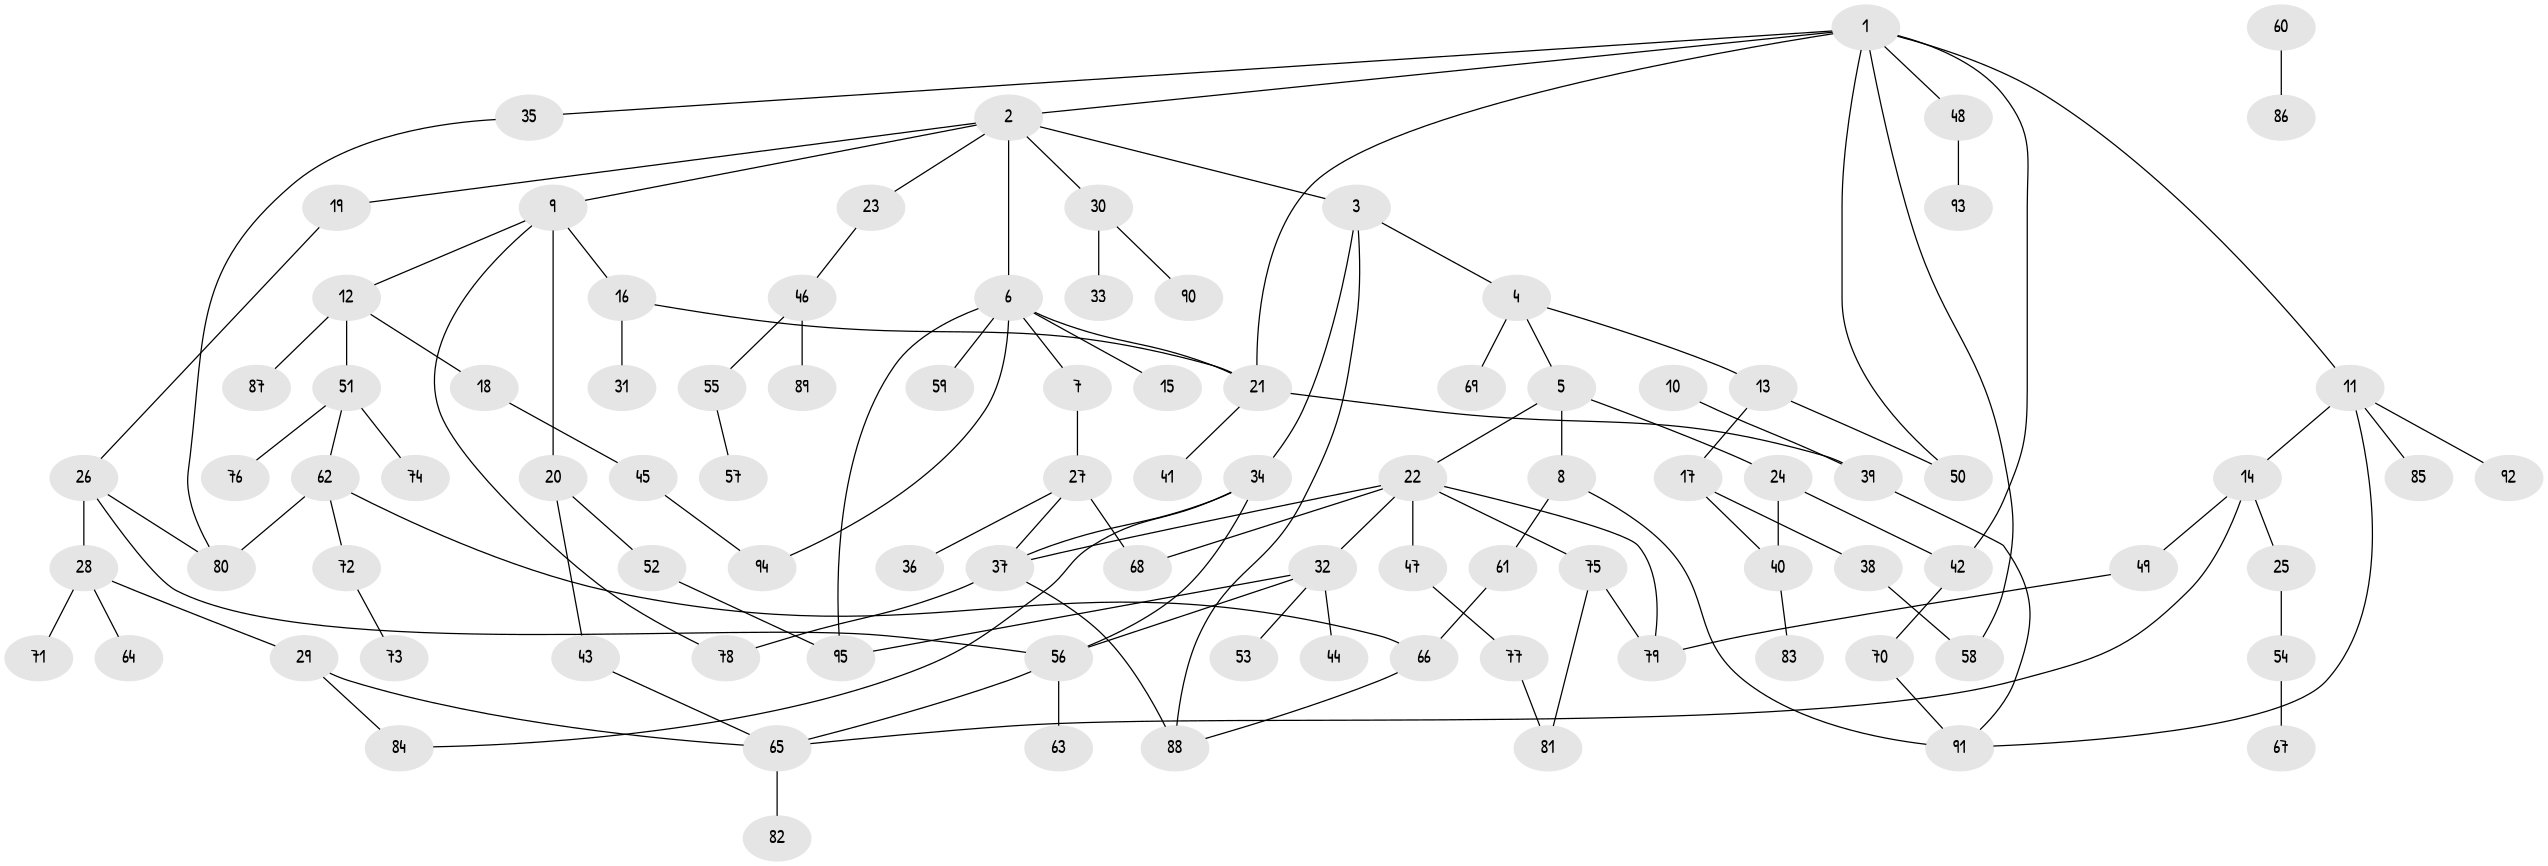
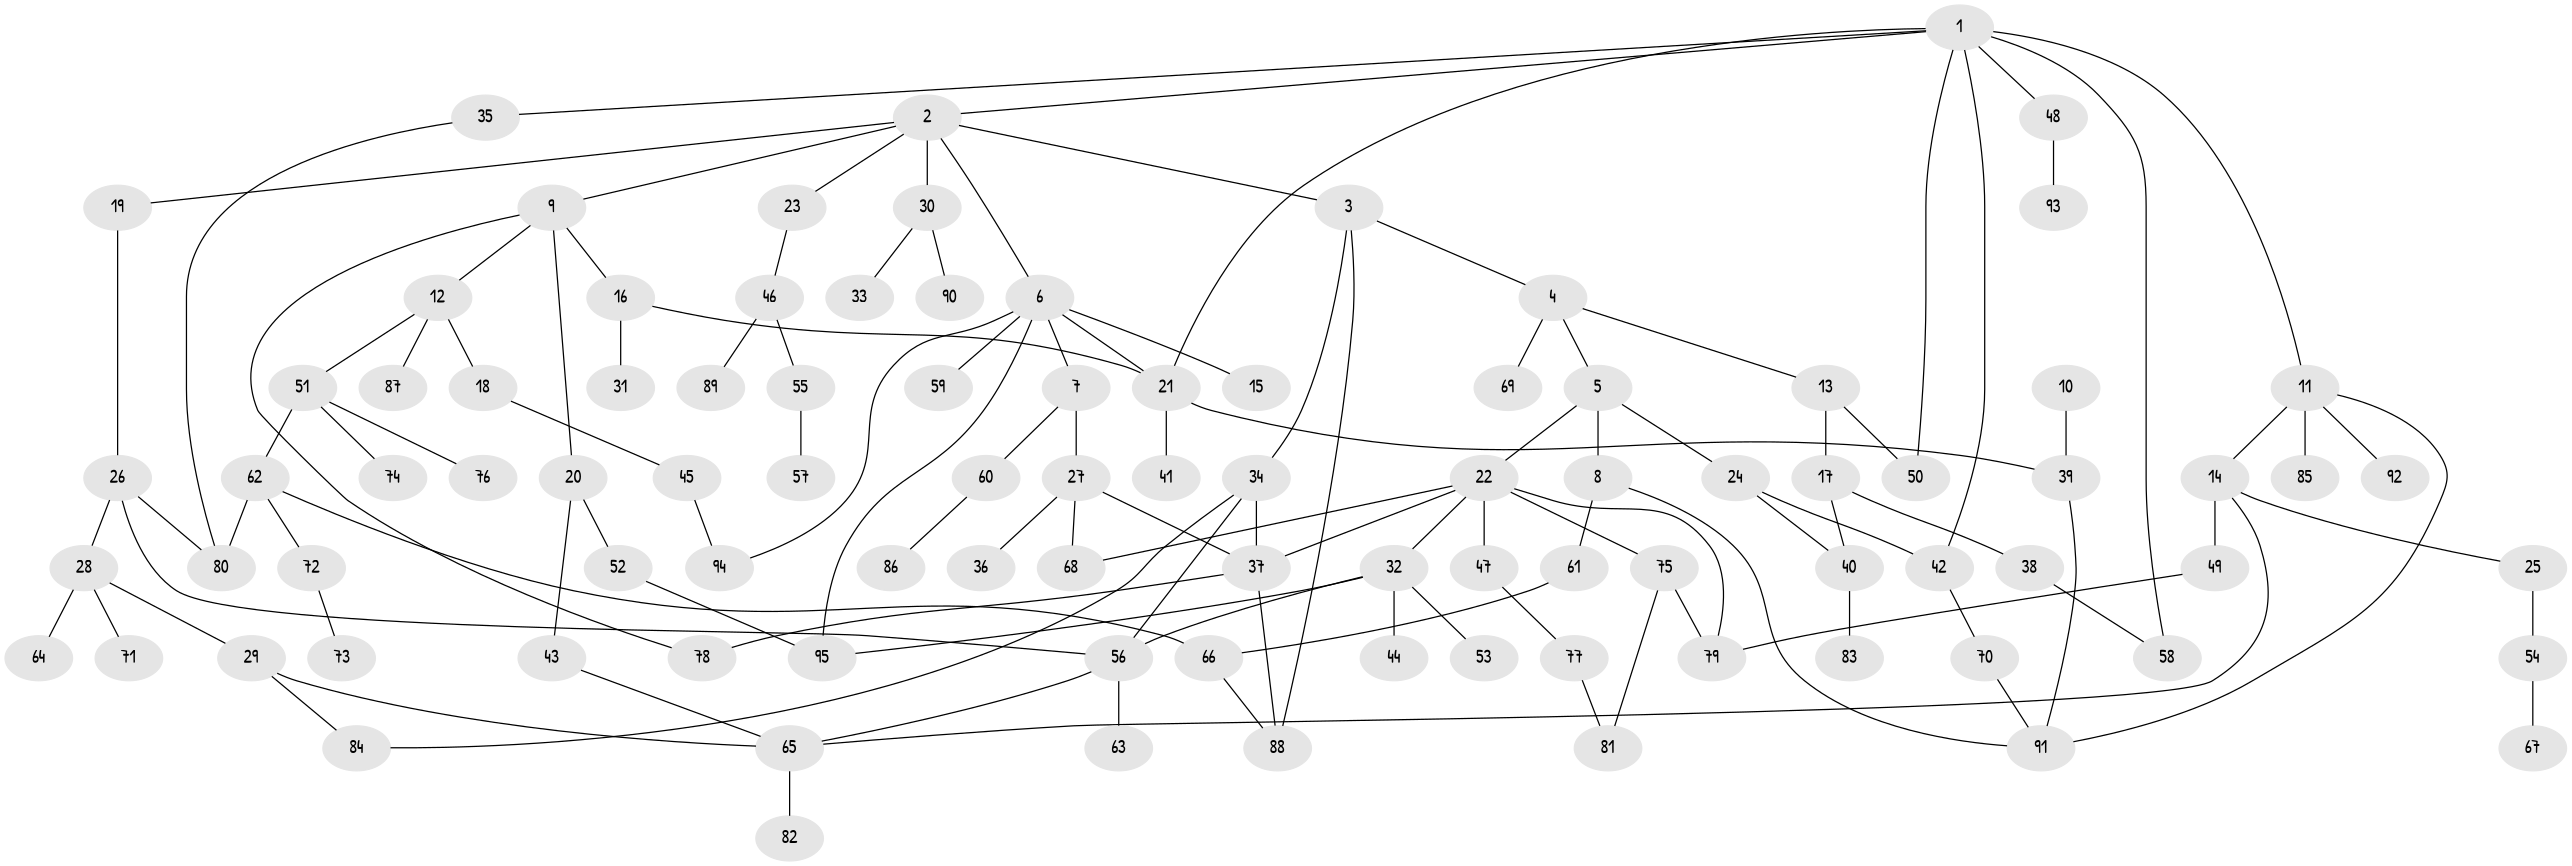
none -> (1031, 433)
